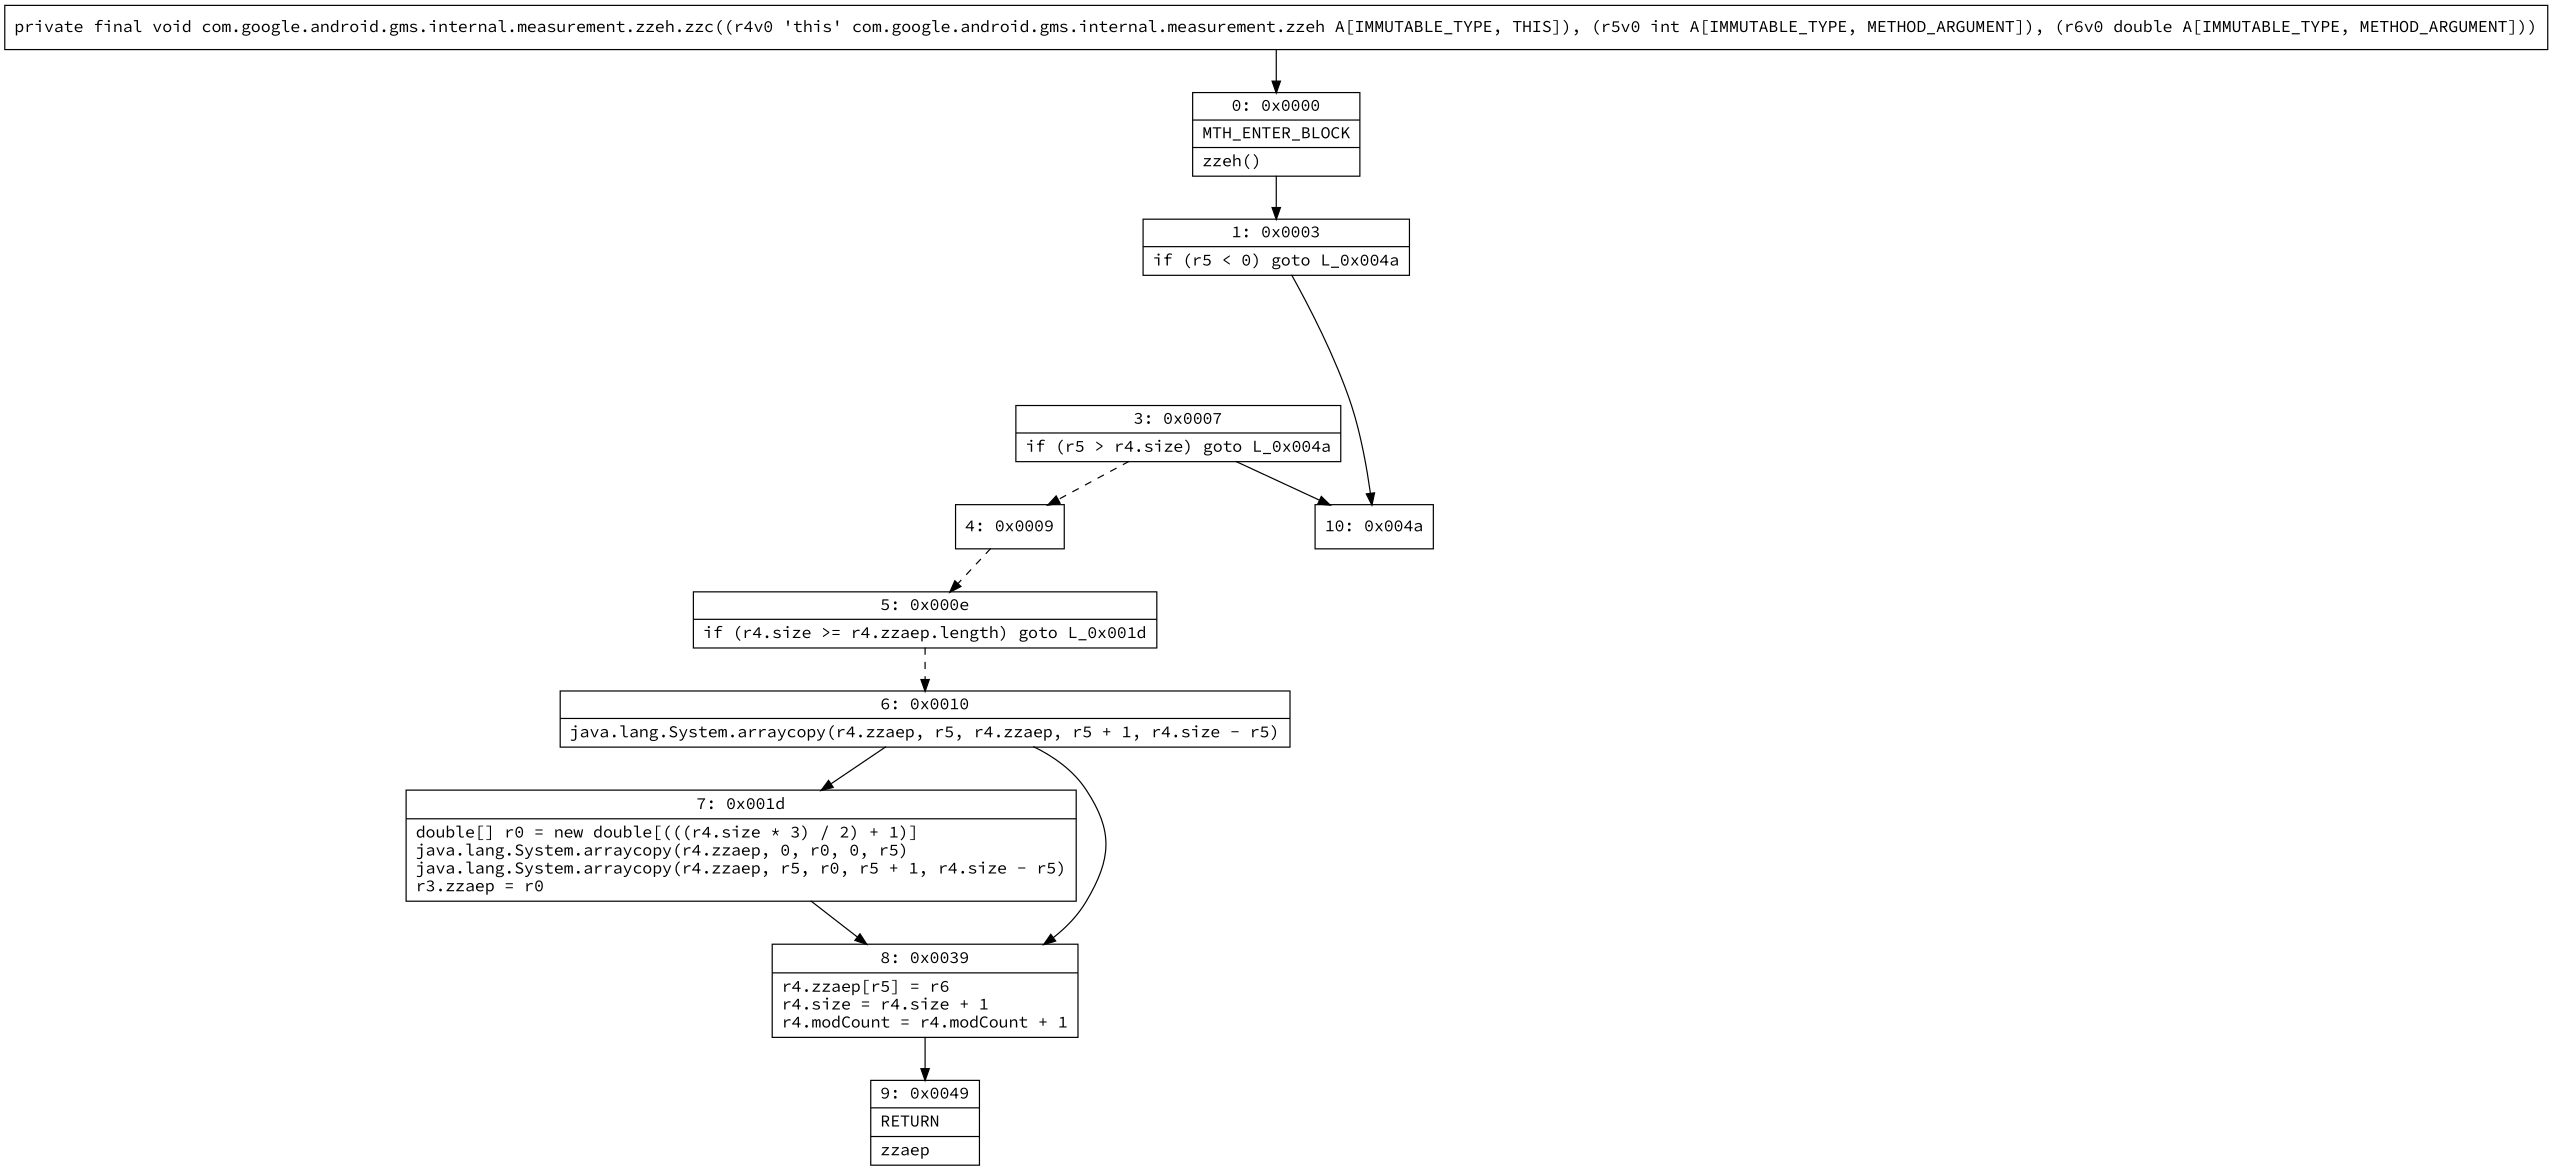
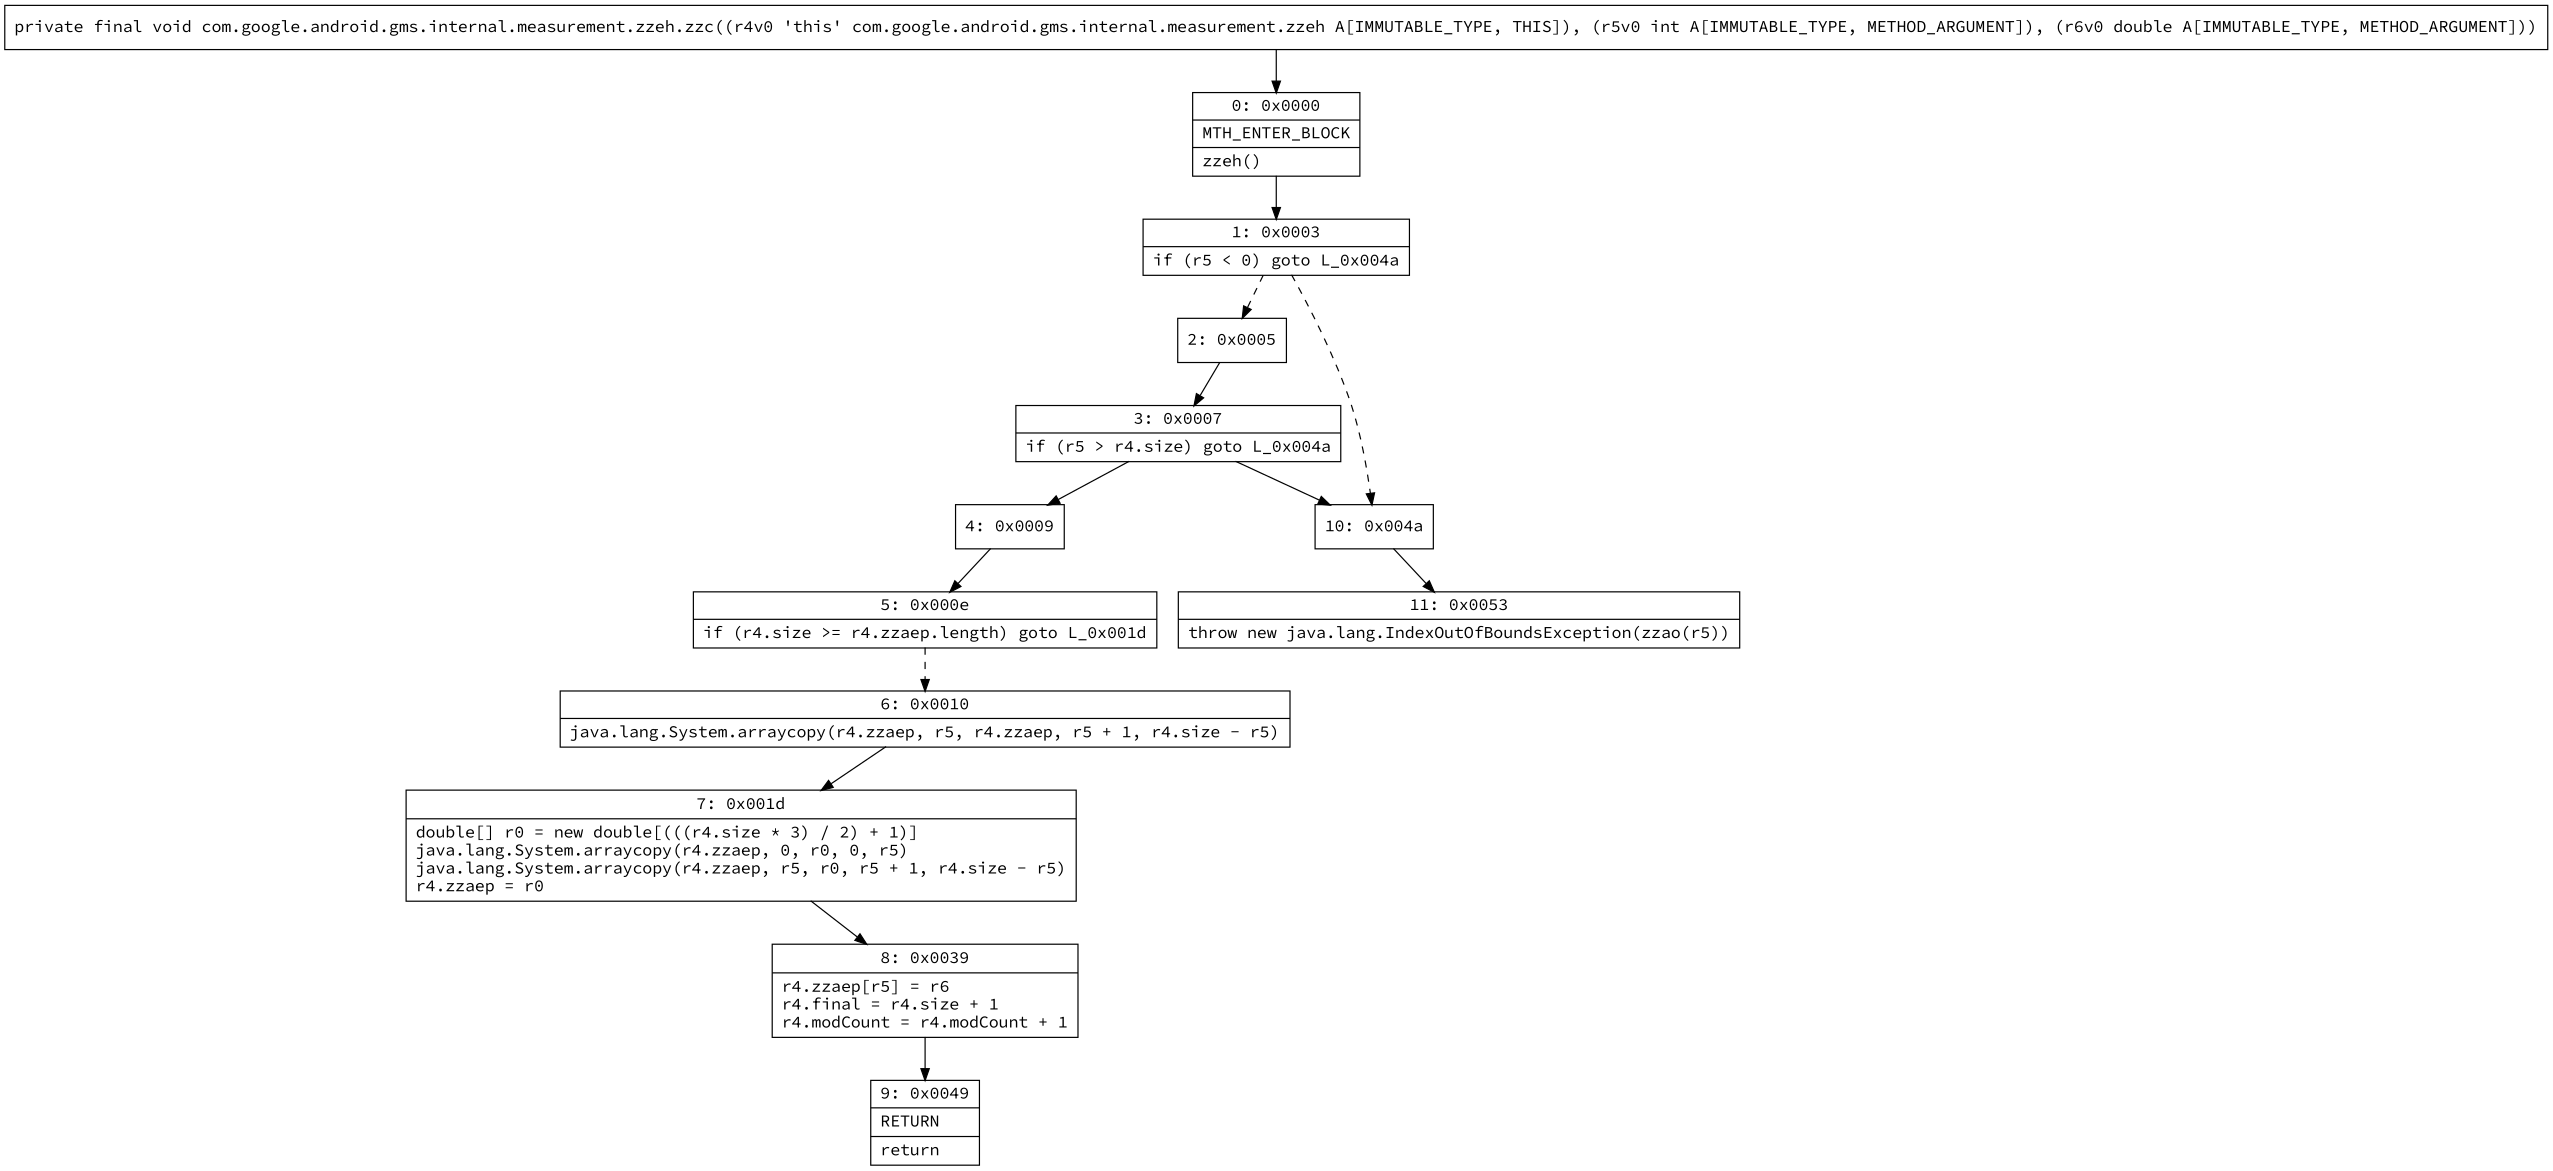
none -> (1232, 340)
(1342, 380) -> (1342, 380)
(1094, 480) -> (1094, 480)
(974, 566) -> (974, 566)
none -> (1459, 620)
(1105, 836) -> none
(480, 886) -> (480, 886)
(886, 1005) -> (890, 1005)
(905, 1150) -> (910, 1150)
